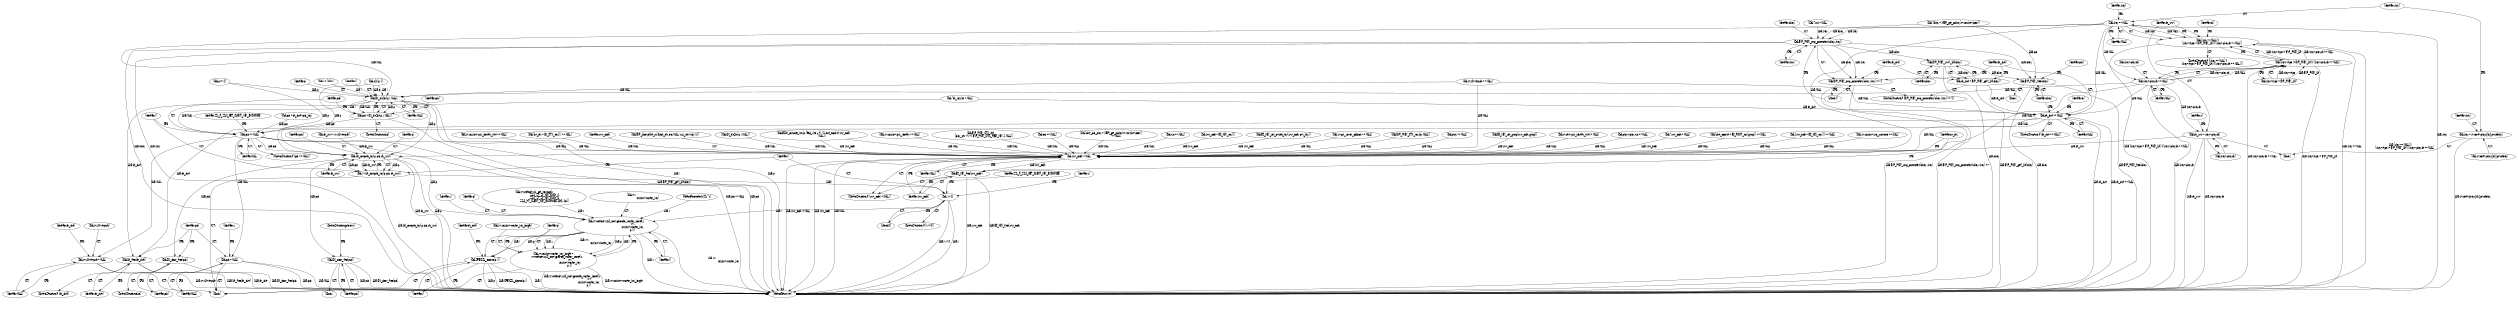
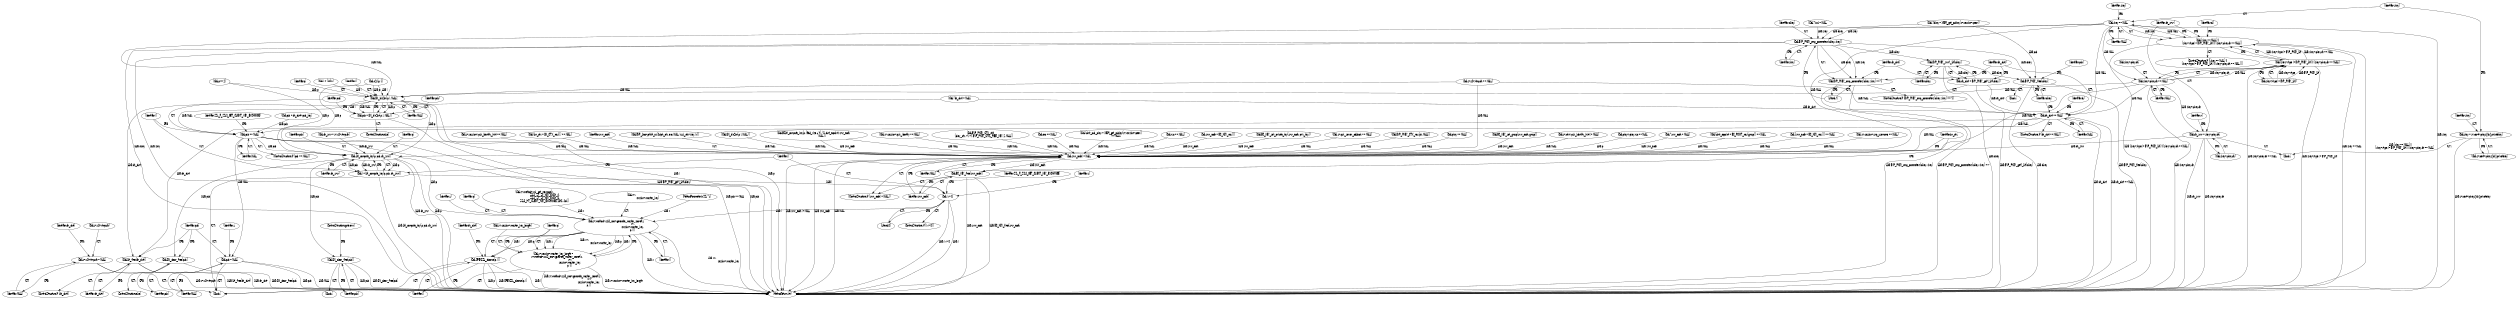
(960, 99) -> (960, 99)
(313, 125) -> none
none -> (2479, 146)
(1600, 147) -> (1600, 147)
(151, 179) -> none
